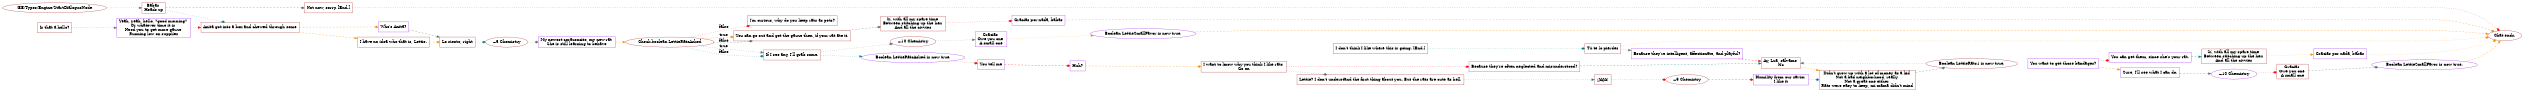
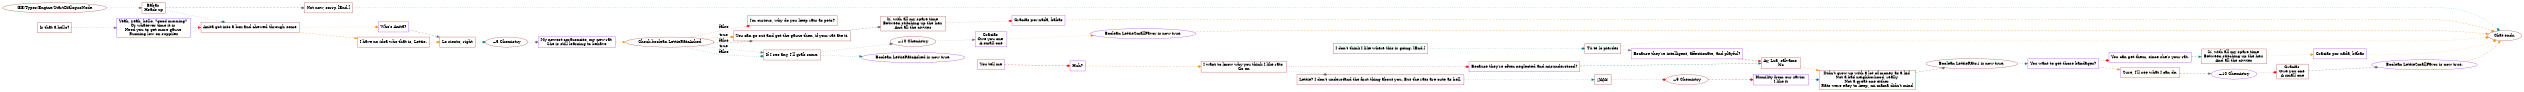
(1427, 8) -> (1427, 8)
(337, 27) -> (337, 27)
(963, 62) -> none
(1865, 63) -> (2021, 64)
